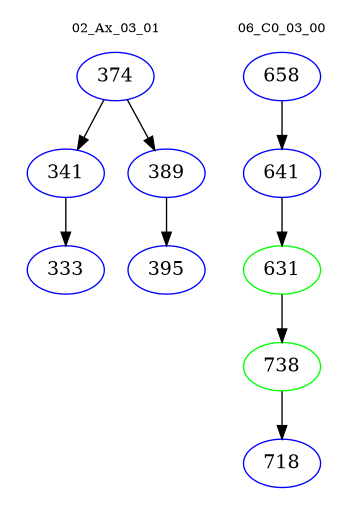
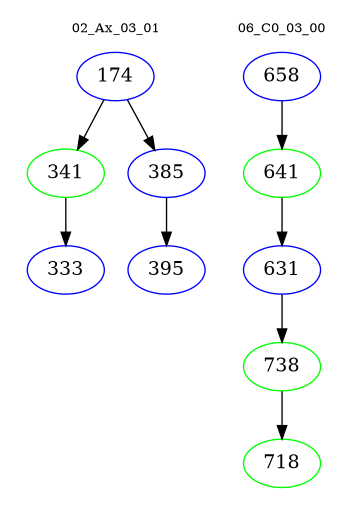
(116, 77) -> (116, 77)
(66, 173) -> (66, 173)
(167, 173) -> (167, 173)
(282, 173) -> (282, 173)
(282, 270) -> (282, 270)
(282, 463) -> (282, 463)
